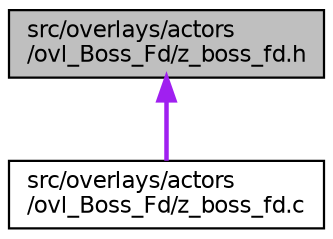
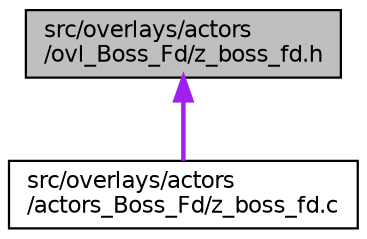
(166, 195) -> (183, 195)
